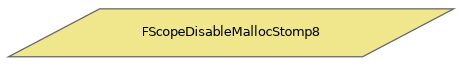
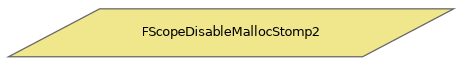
(231, 33) -> (231, 33)
